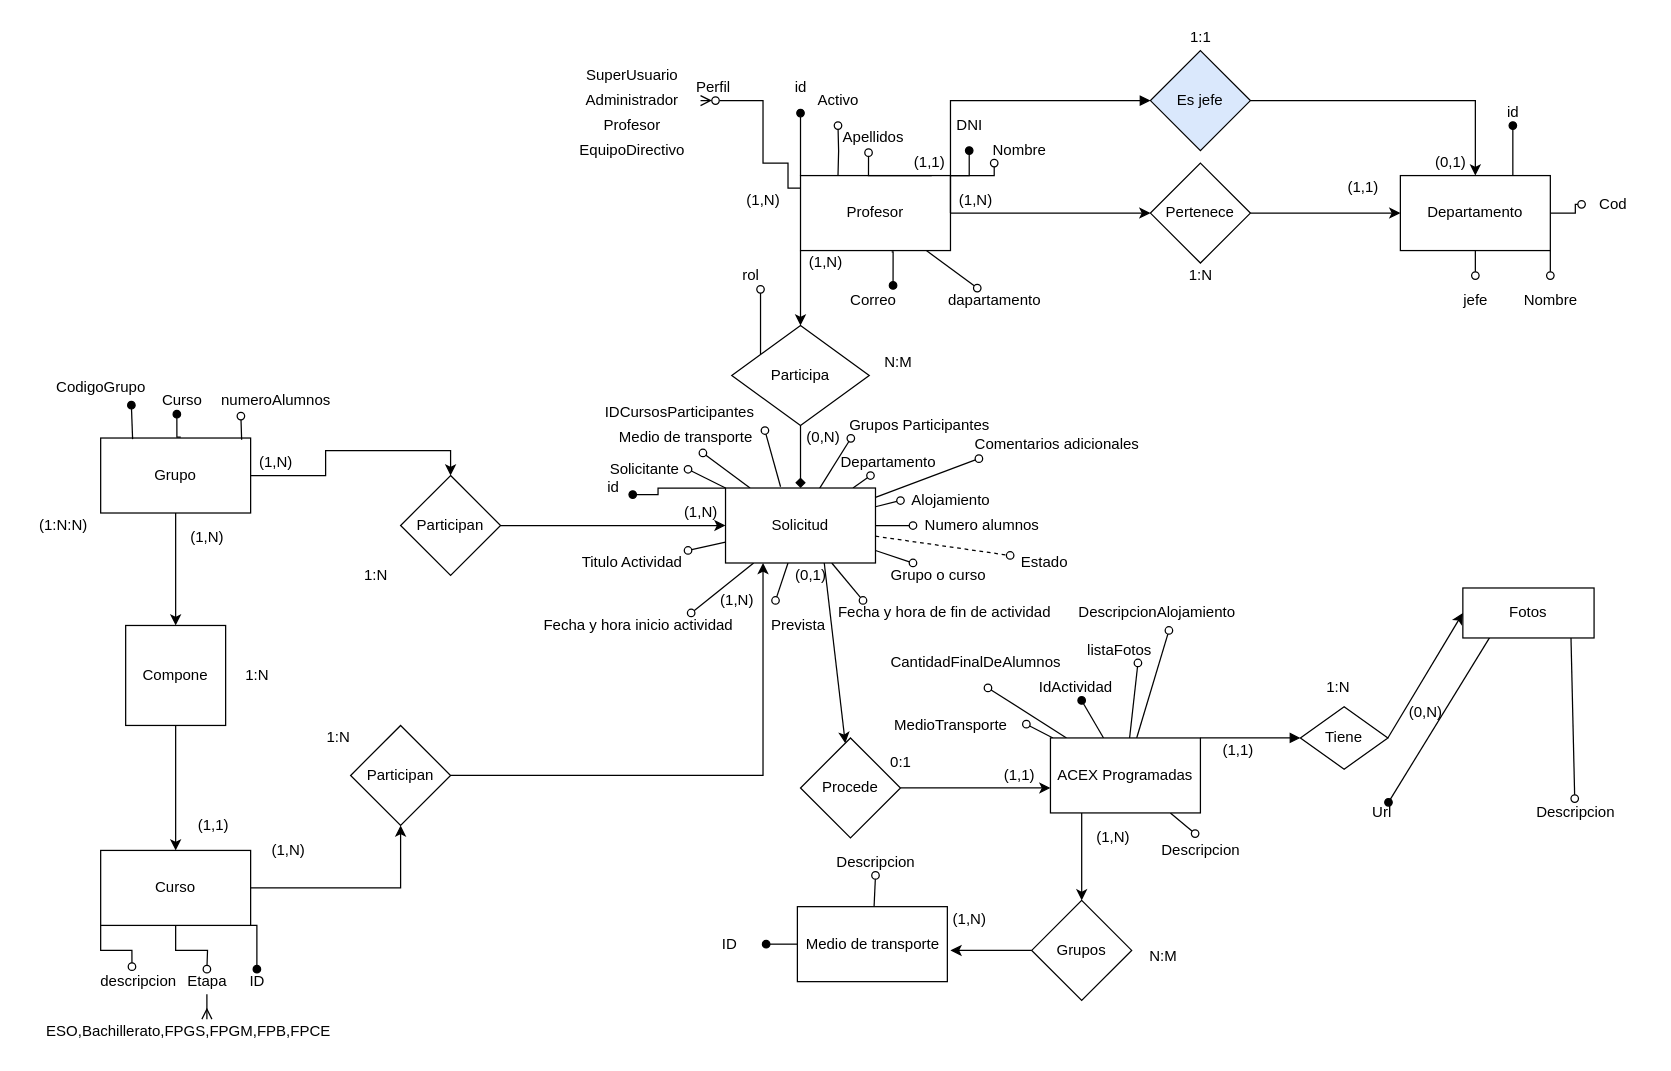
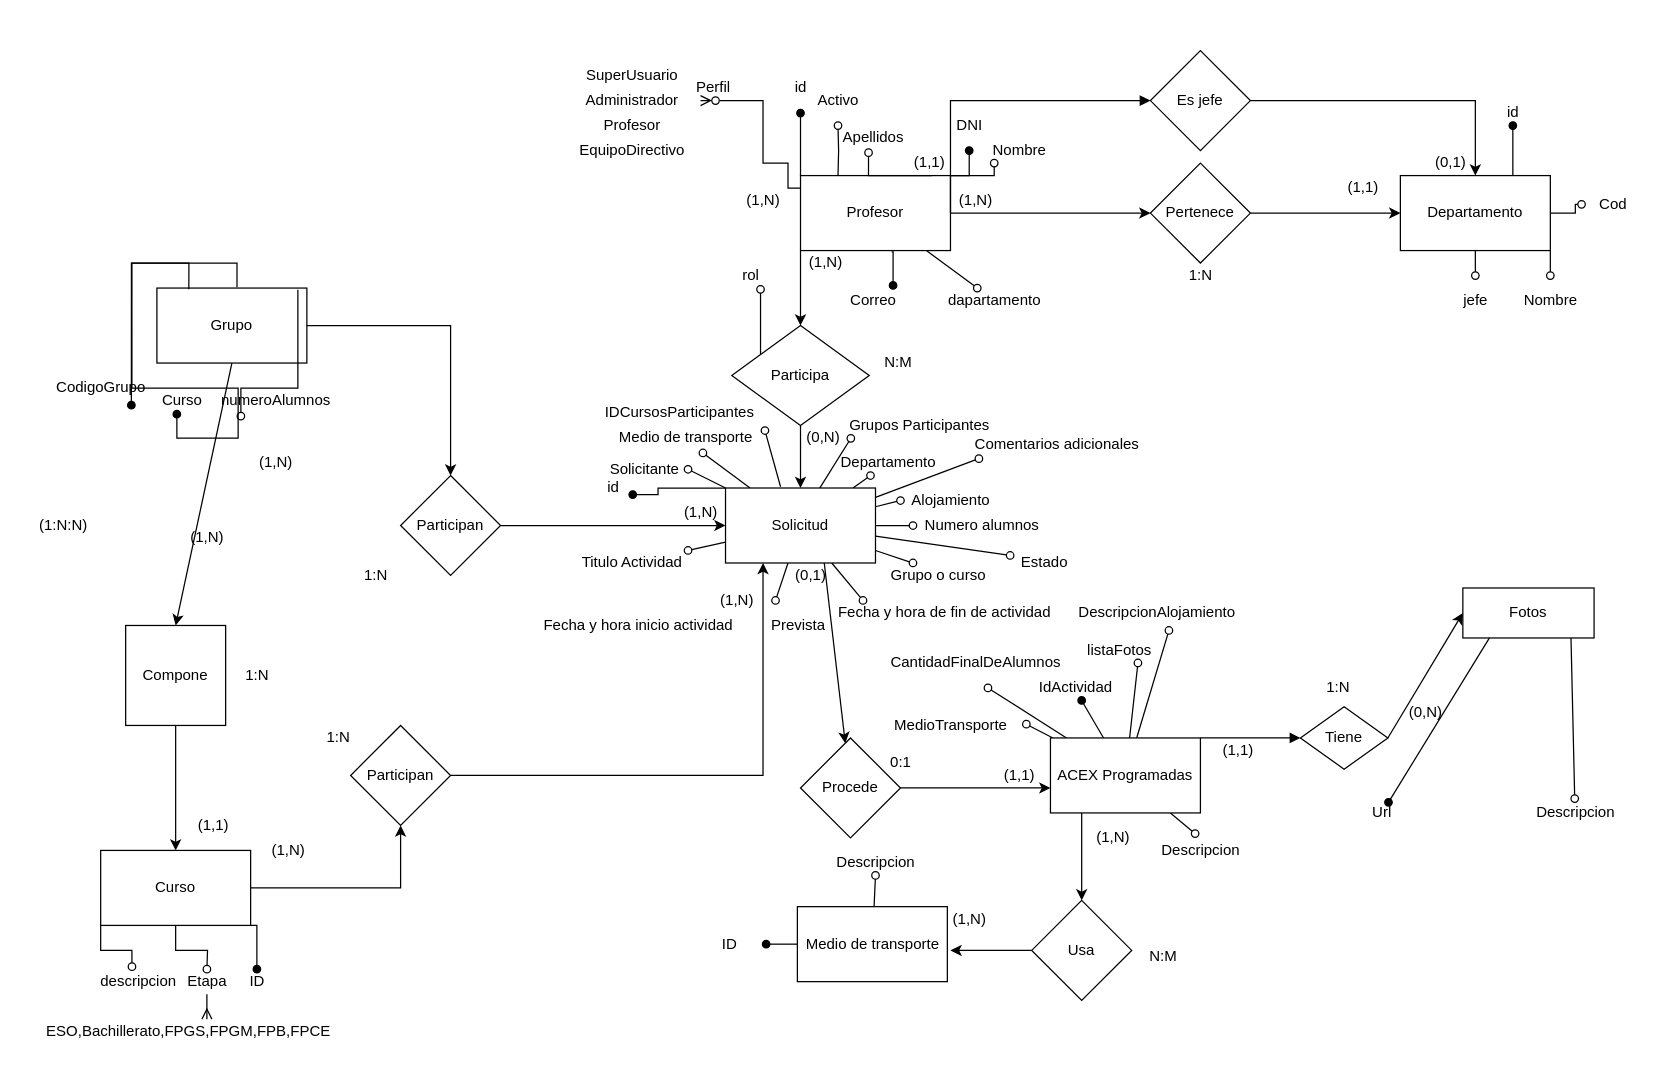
(1201, 38) -> none
(1201, 101) -> (1201, 101)
(176, 476) -> (232, 326)
(801, 477) -> (801, 478)
(941, 546) -> (941, 546)
(724, 587) -> none
(1082, 951) -> (1082, 951)
